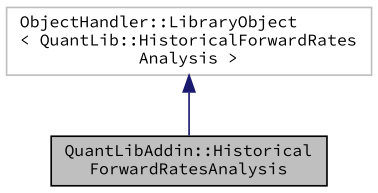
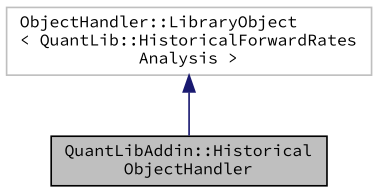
(189, 161) -> (189, 161)
